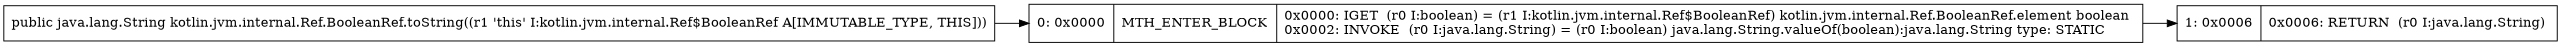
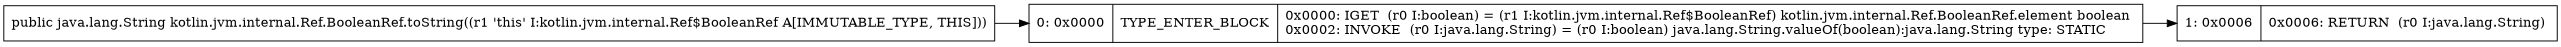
(1195, 23) -> (1195, 23)
